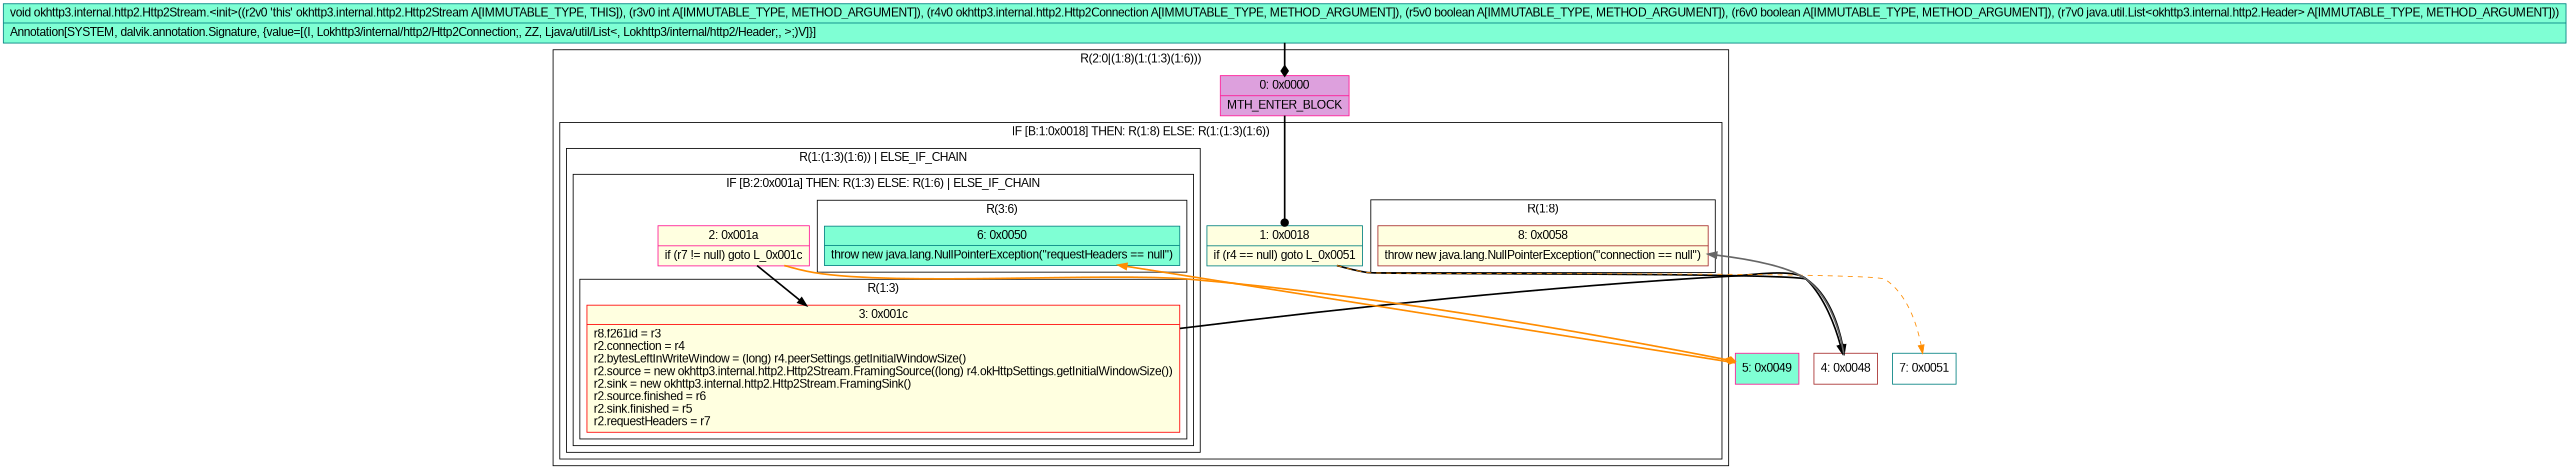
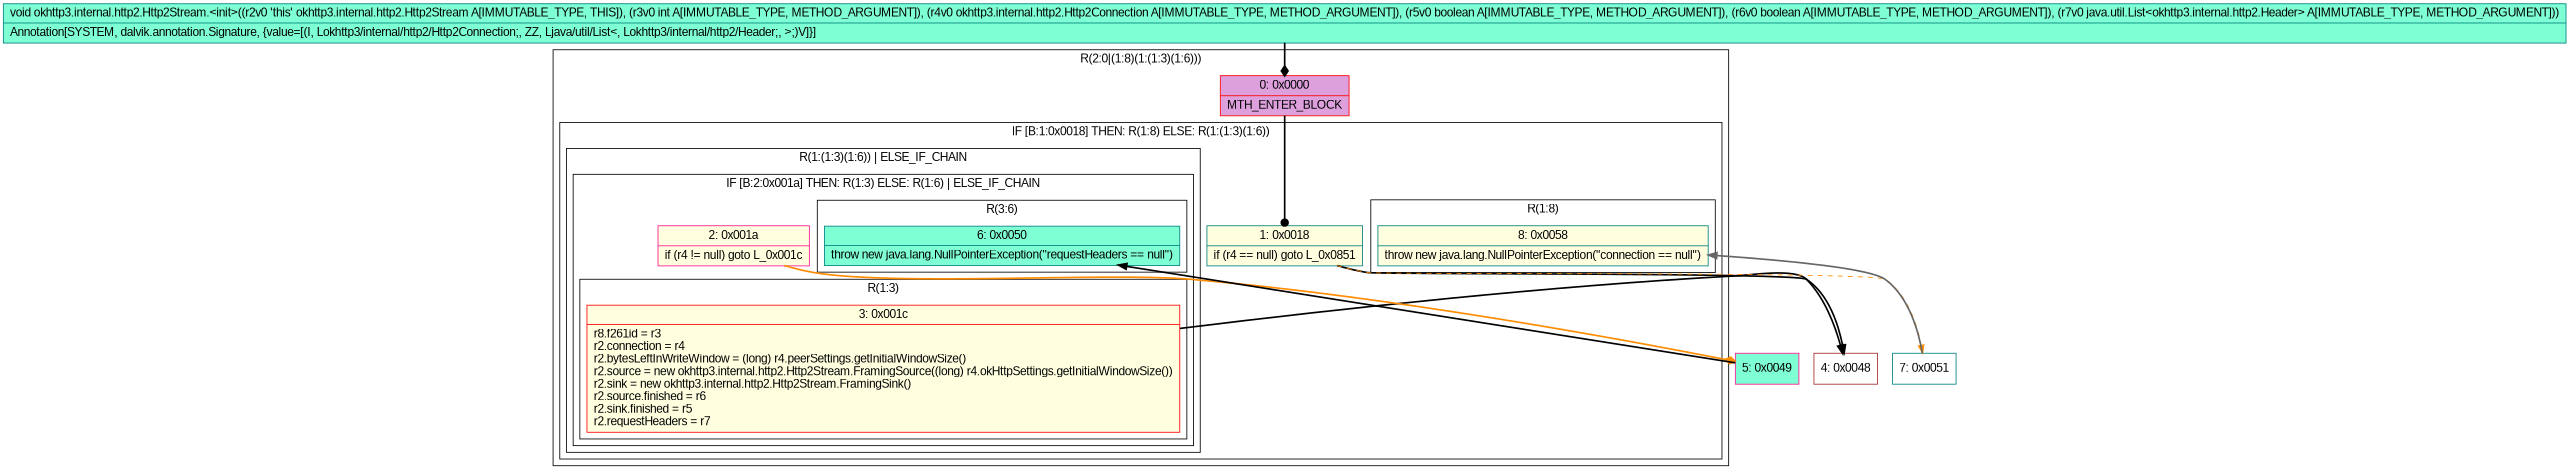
(1285, 96) -> (1285, 96)
(1543, 246) -> (1543, 246)
(734, 255) -> (734, 255)
(1285, 255) -> (1285, 255)
(1778, 267) -> (1844, 268)
(781, 285) -> none
(1431, 315) -> (1431, 315)
